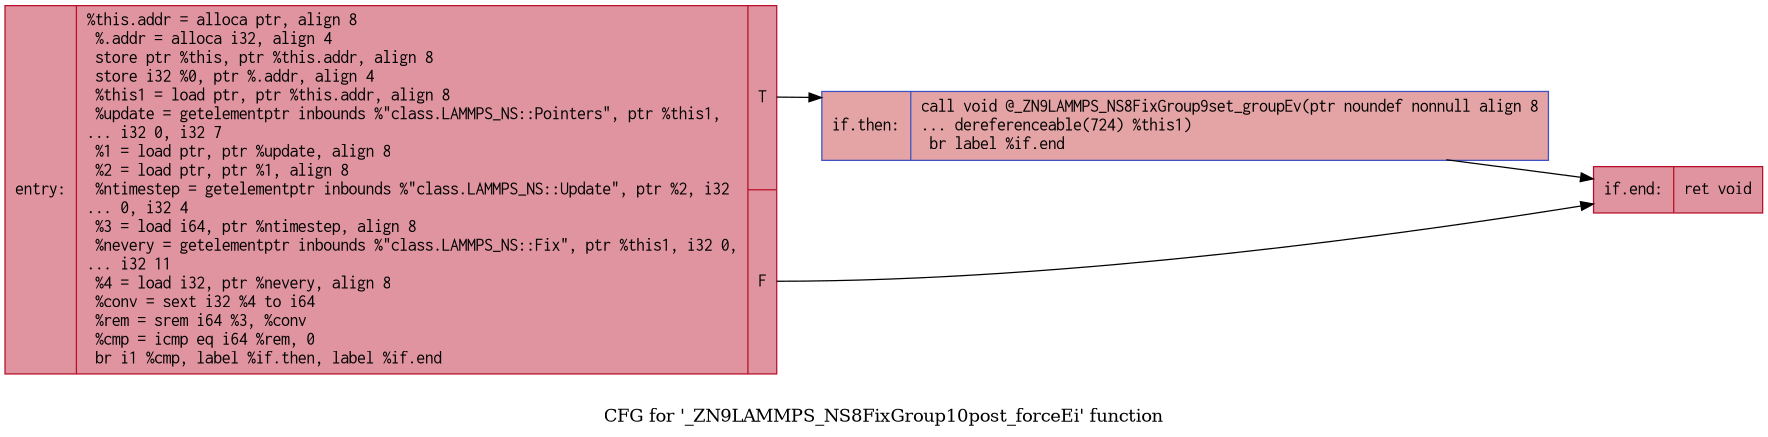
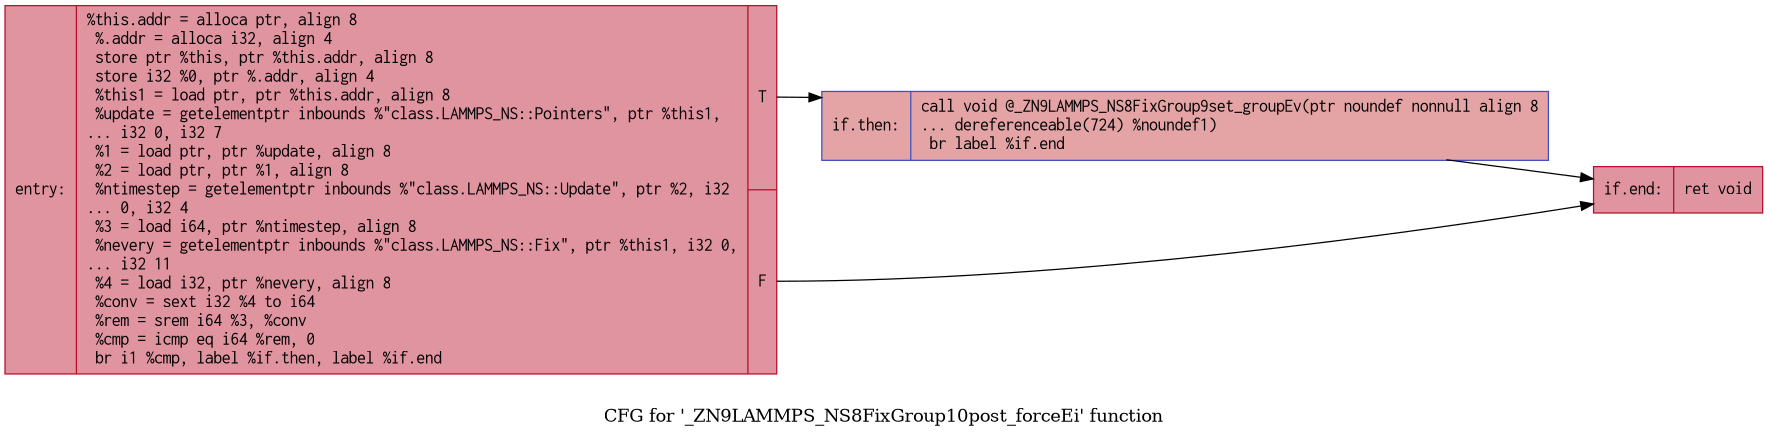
(1057, 125) -> (1069, 125)
